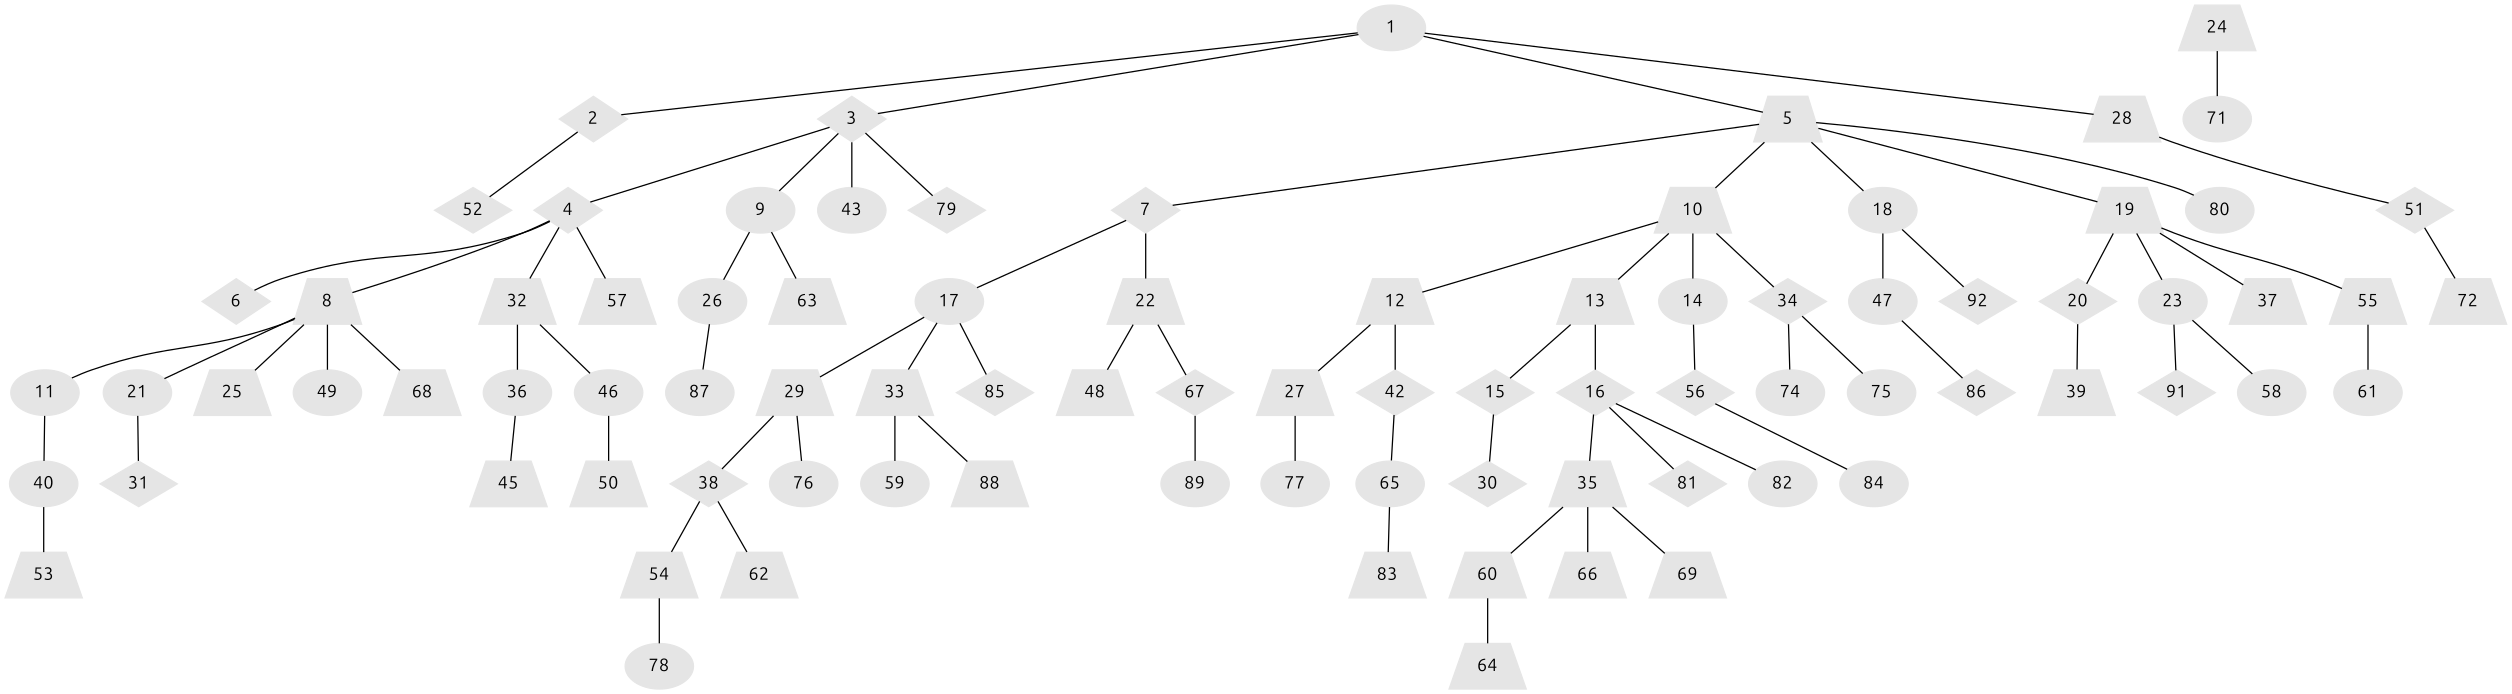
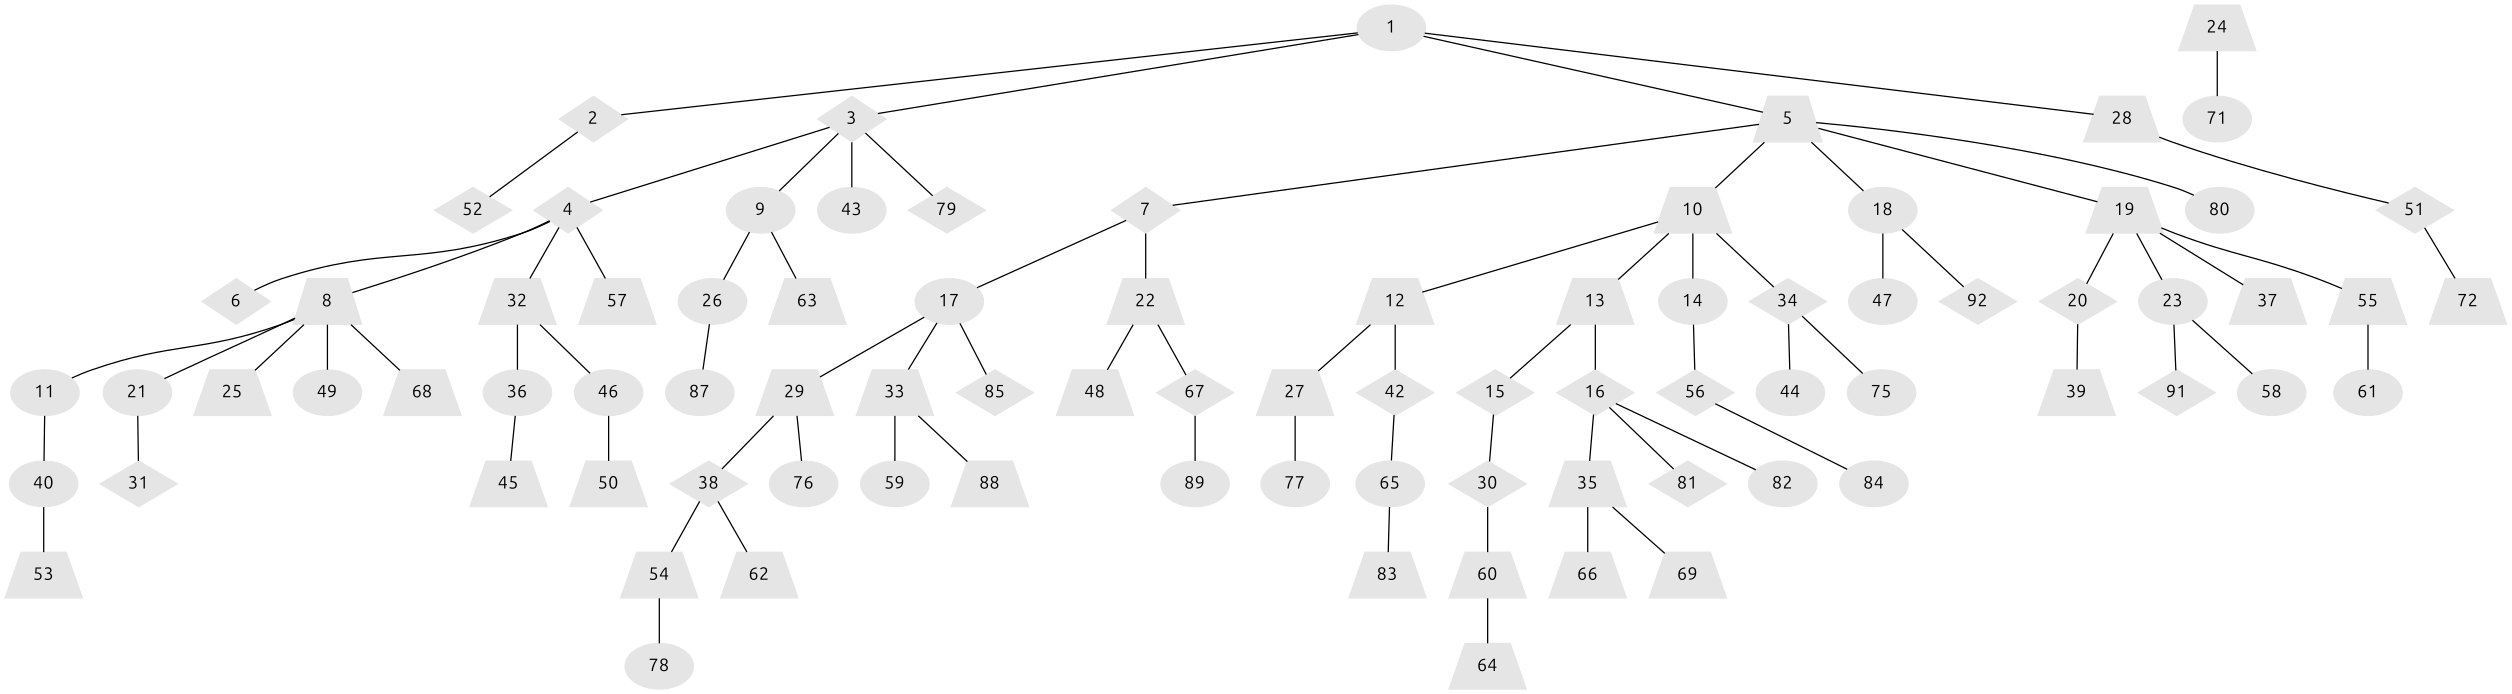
(1790, 393) -> (1790, 393)
(1977, 393) -> none
(1537, 530) -> (1488, 530)
